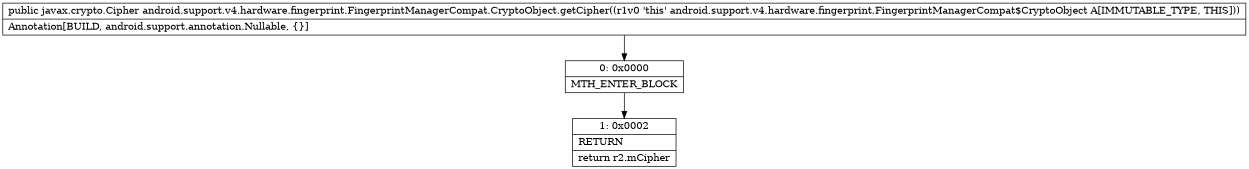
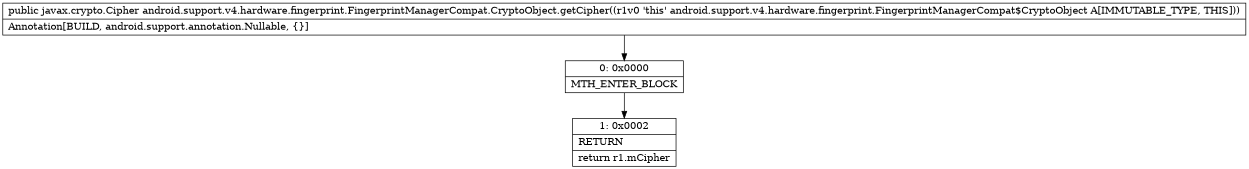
(624, 158) -> (624, 158)
